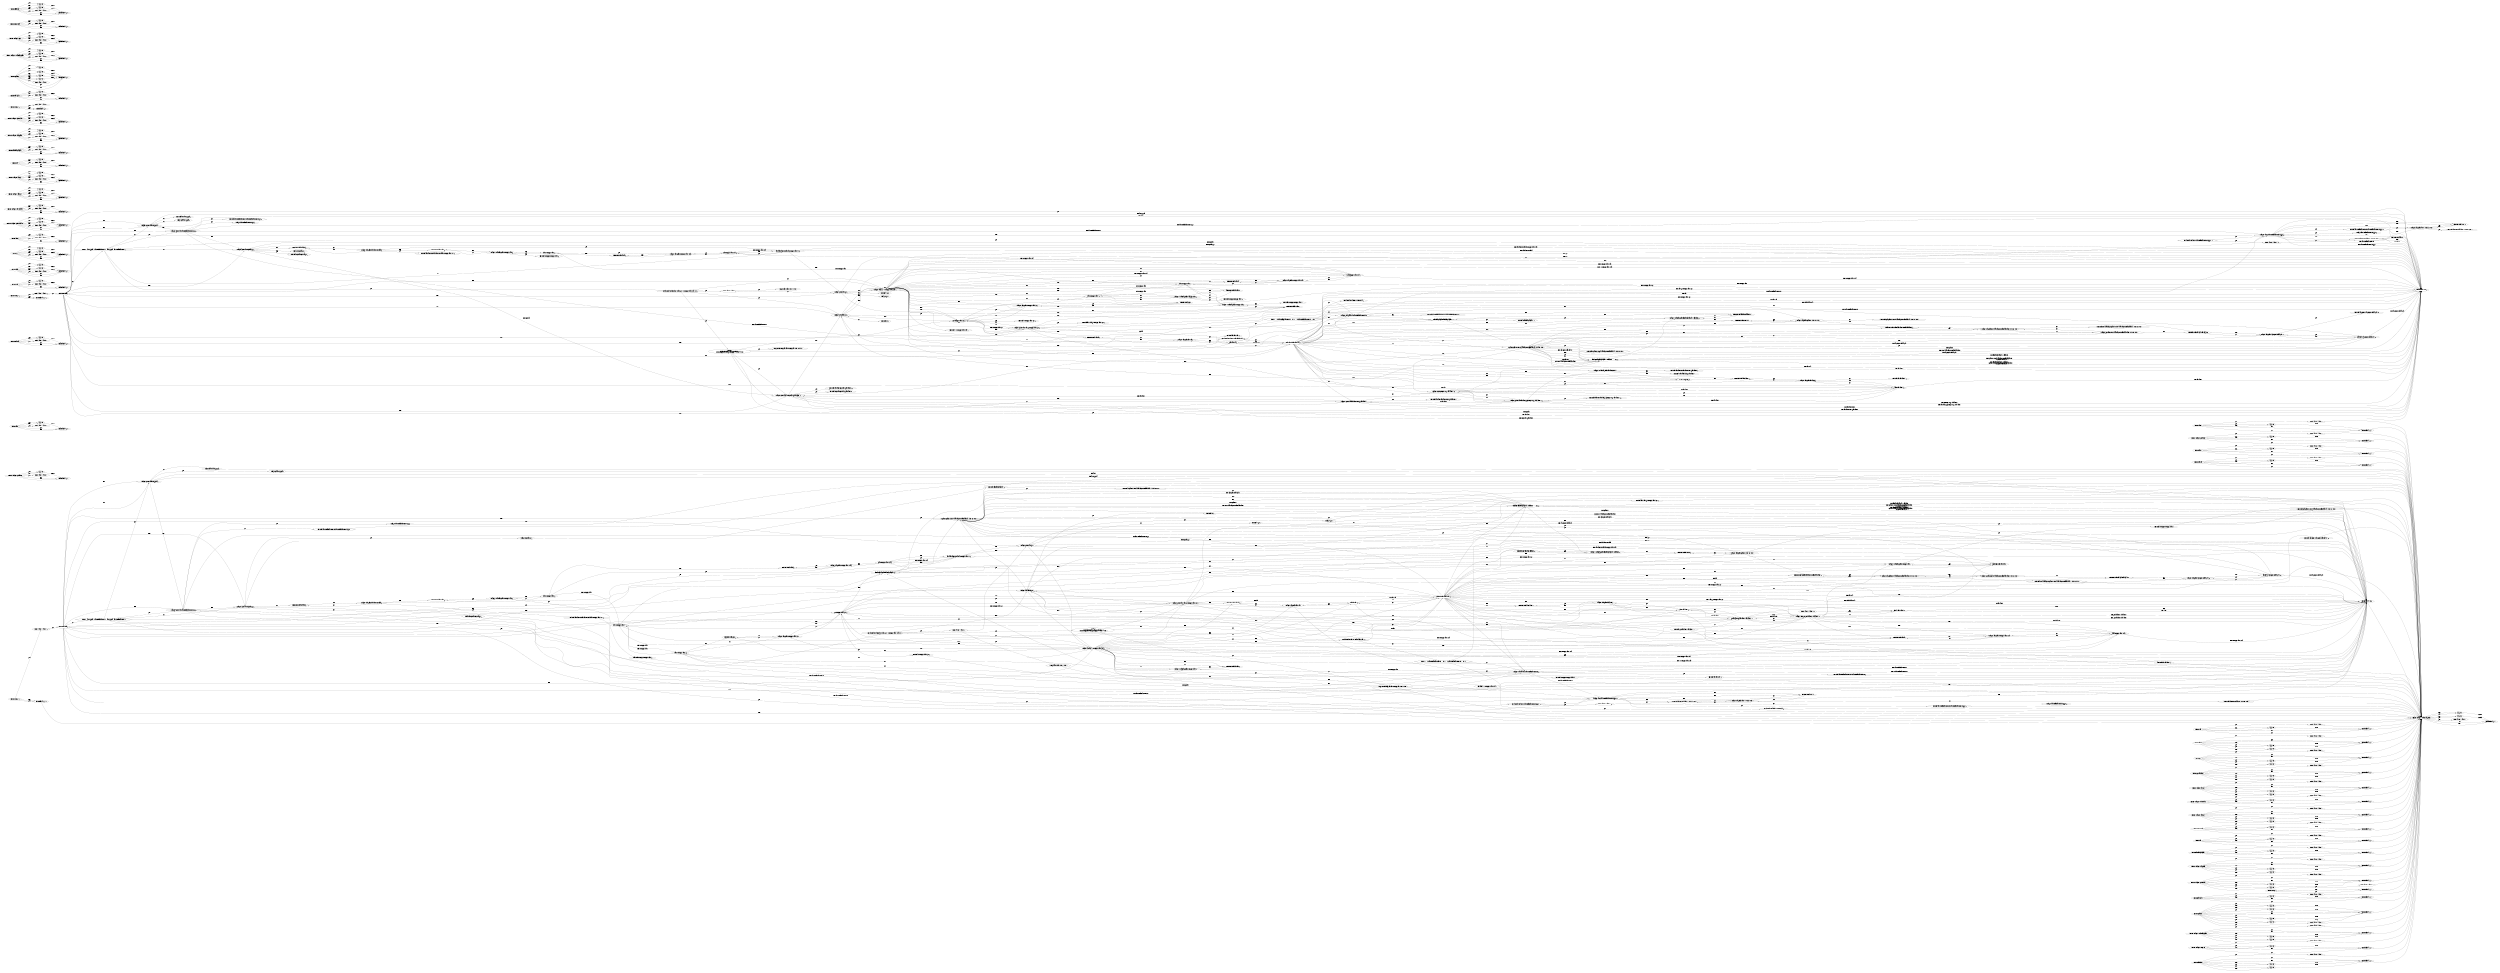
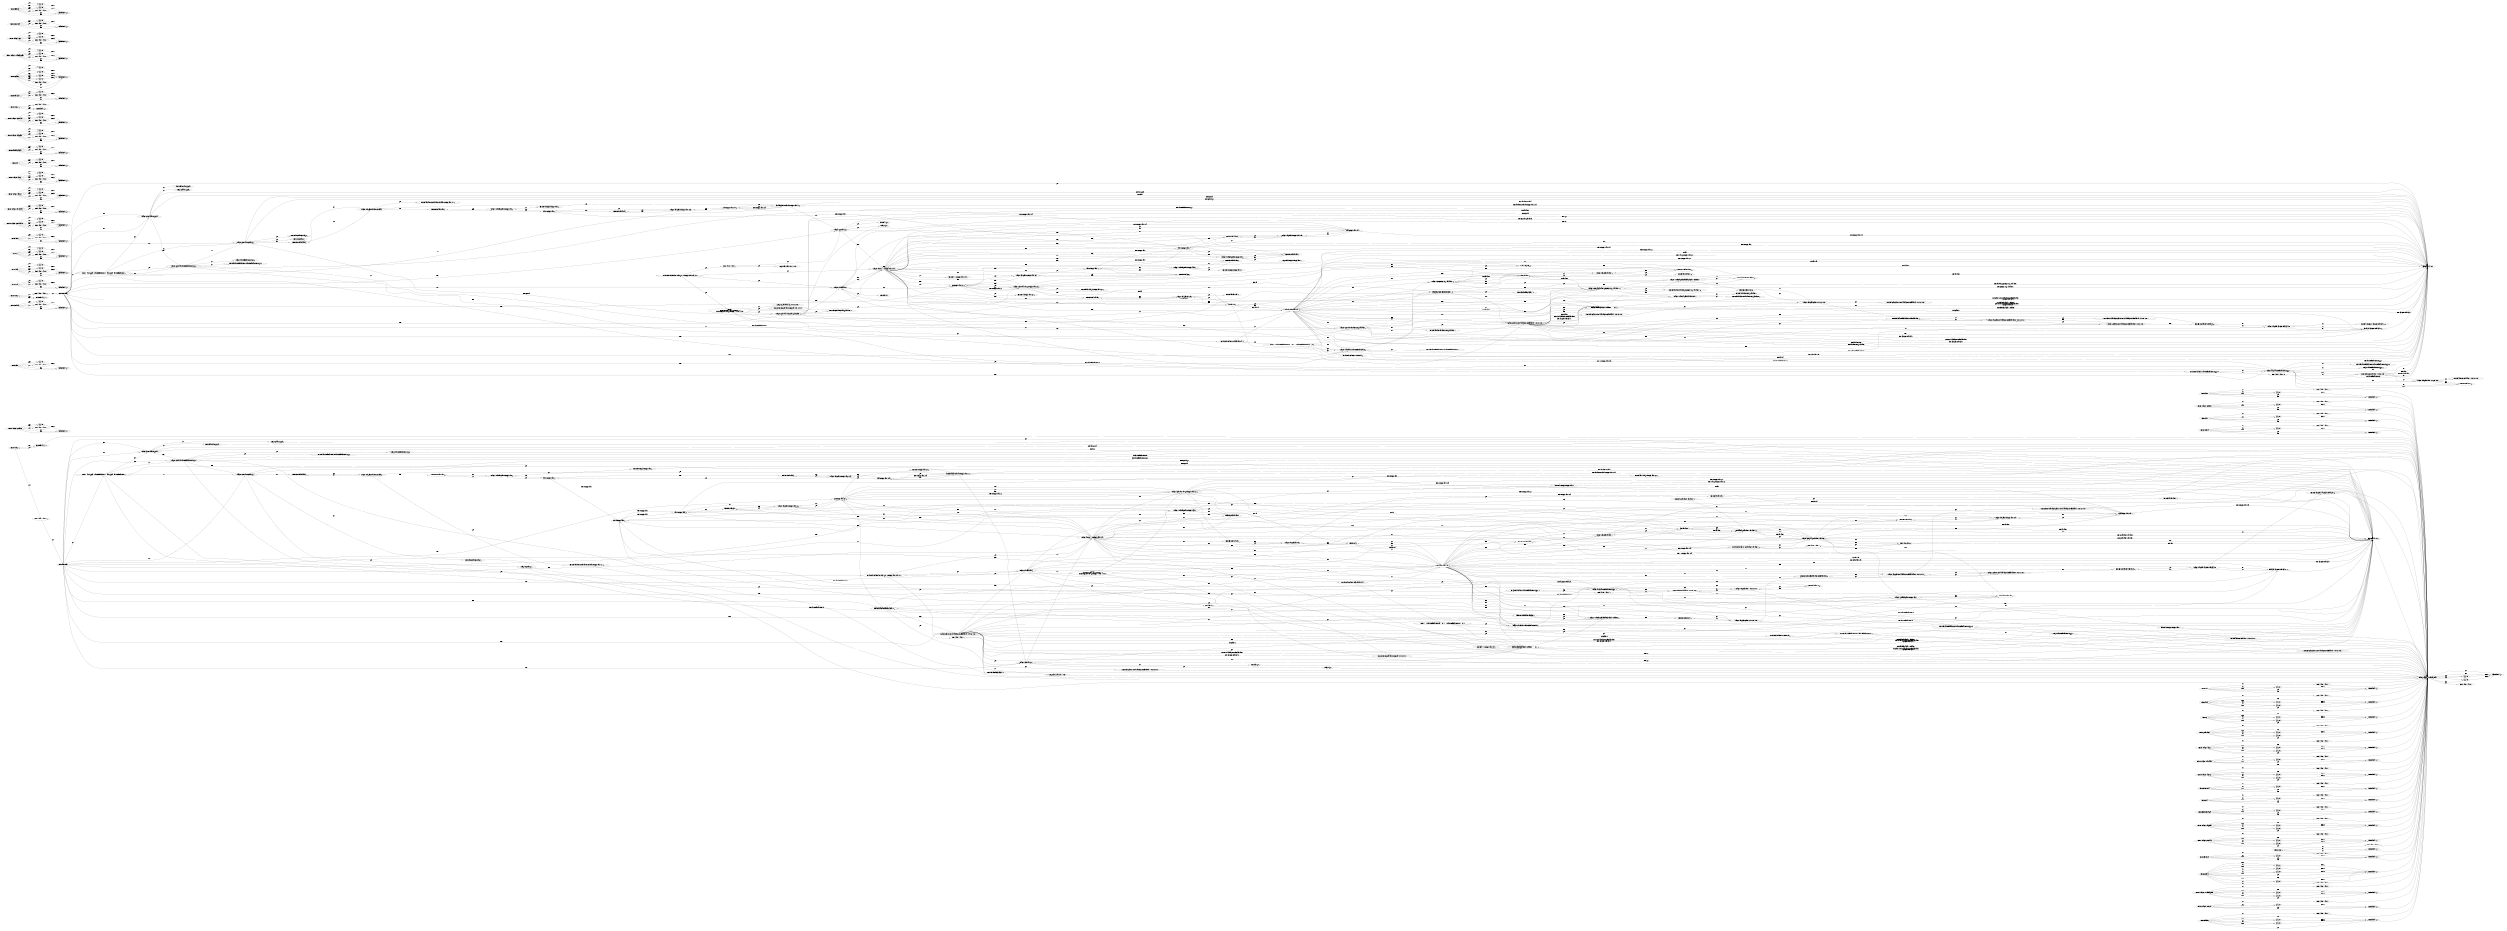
none -> (788, 305)
(1645, 376) -> (1523, 317)
(841, 388) -> none
none -> (1746, 547)
